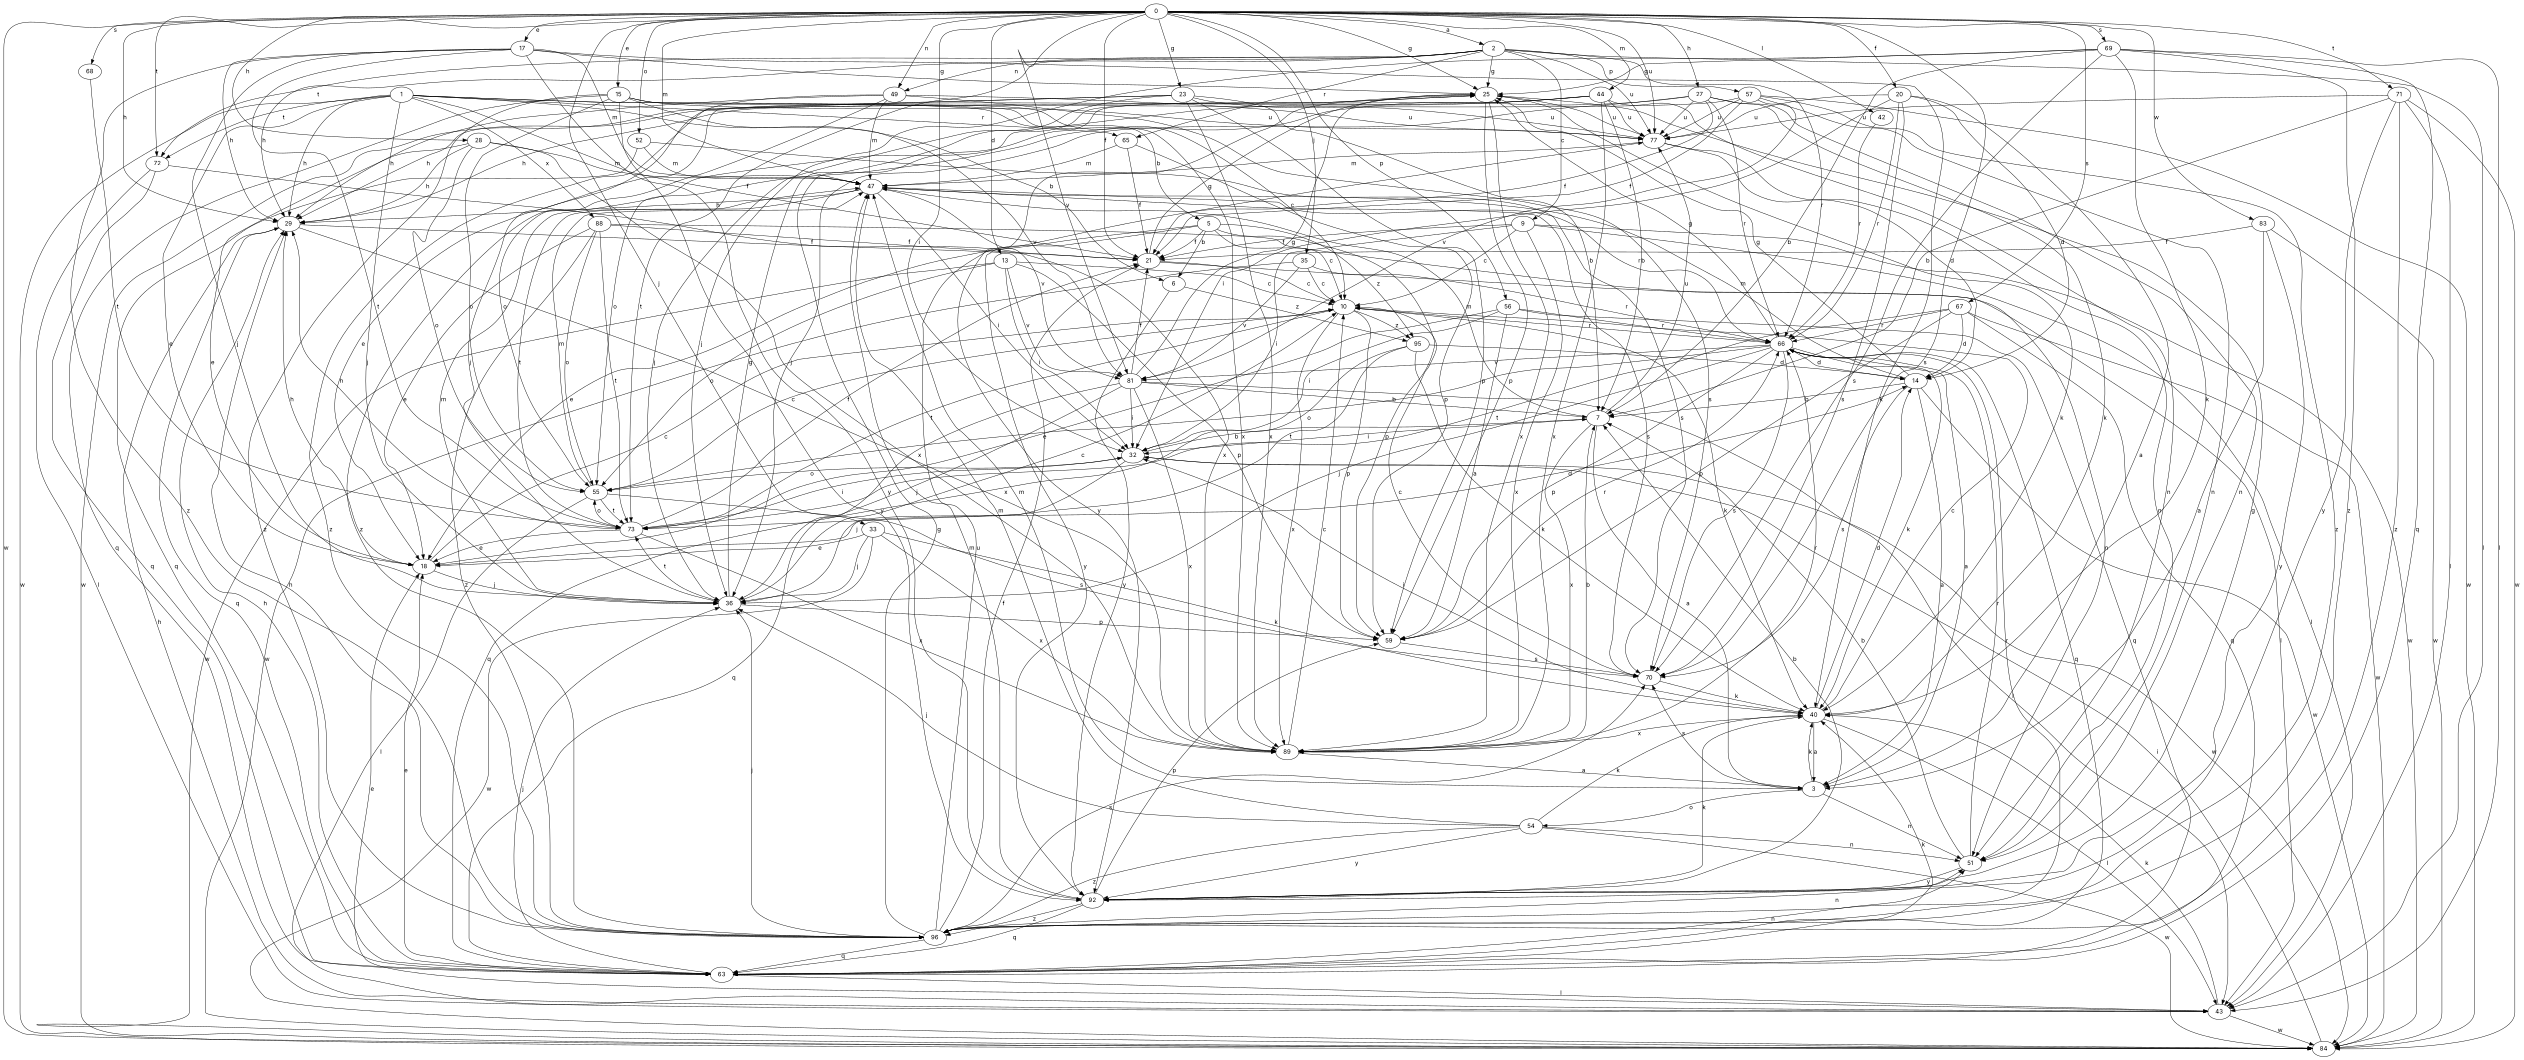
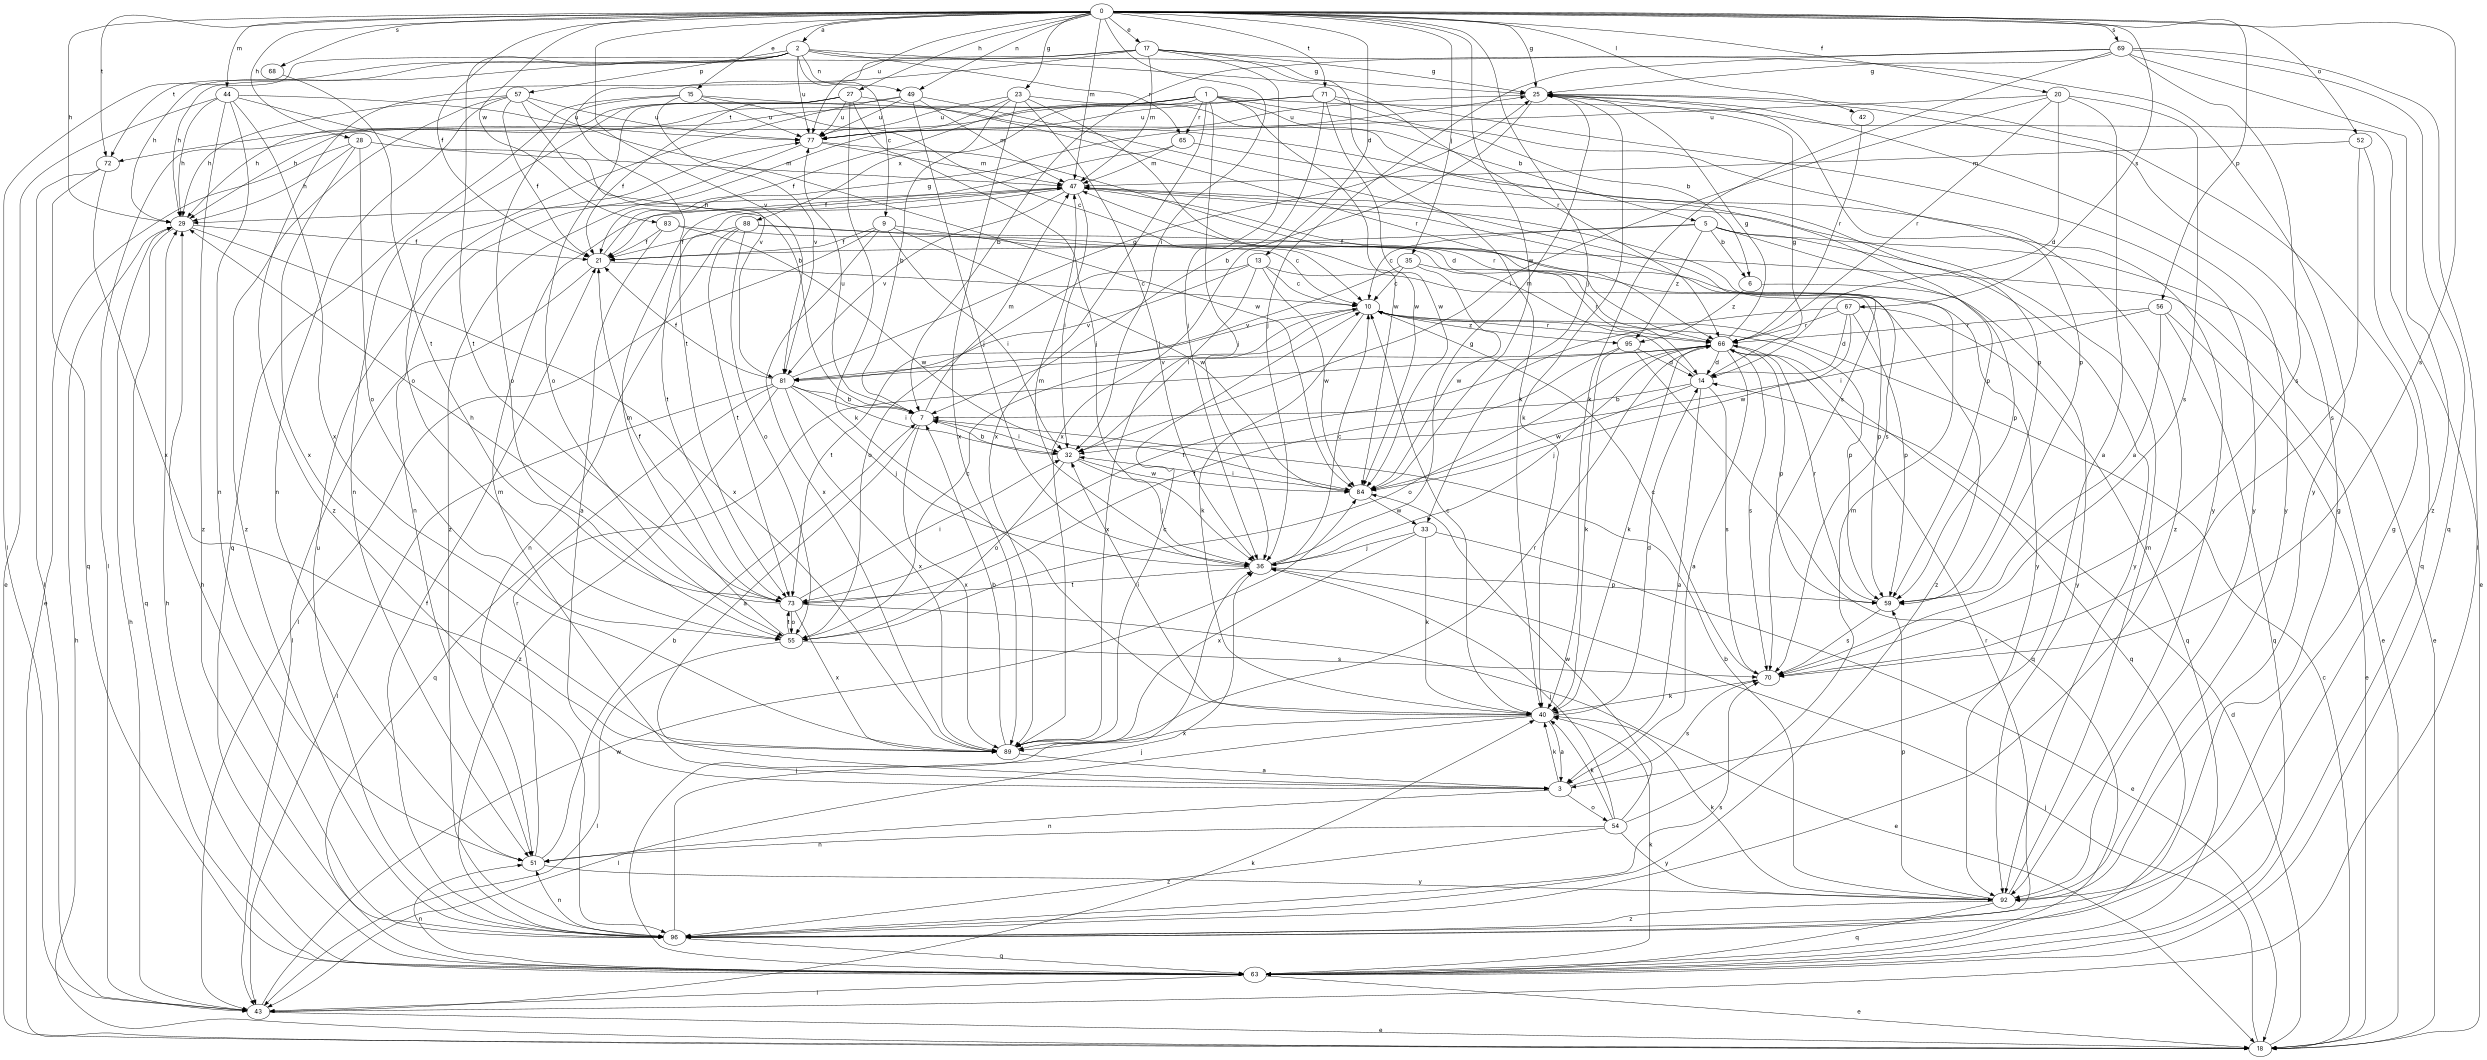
(312, 667) -> (503, 685)
(841, 1029) -> (1389, 509)
